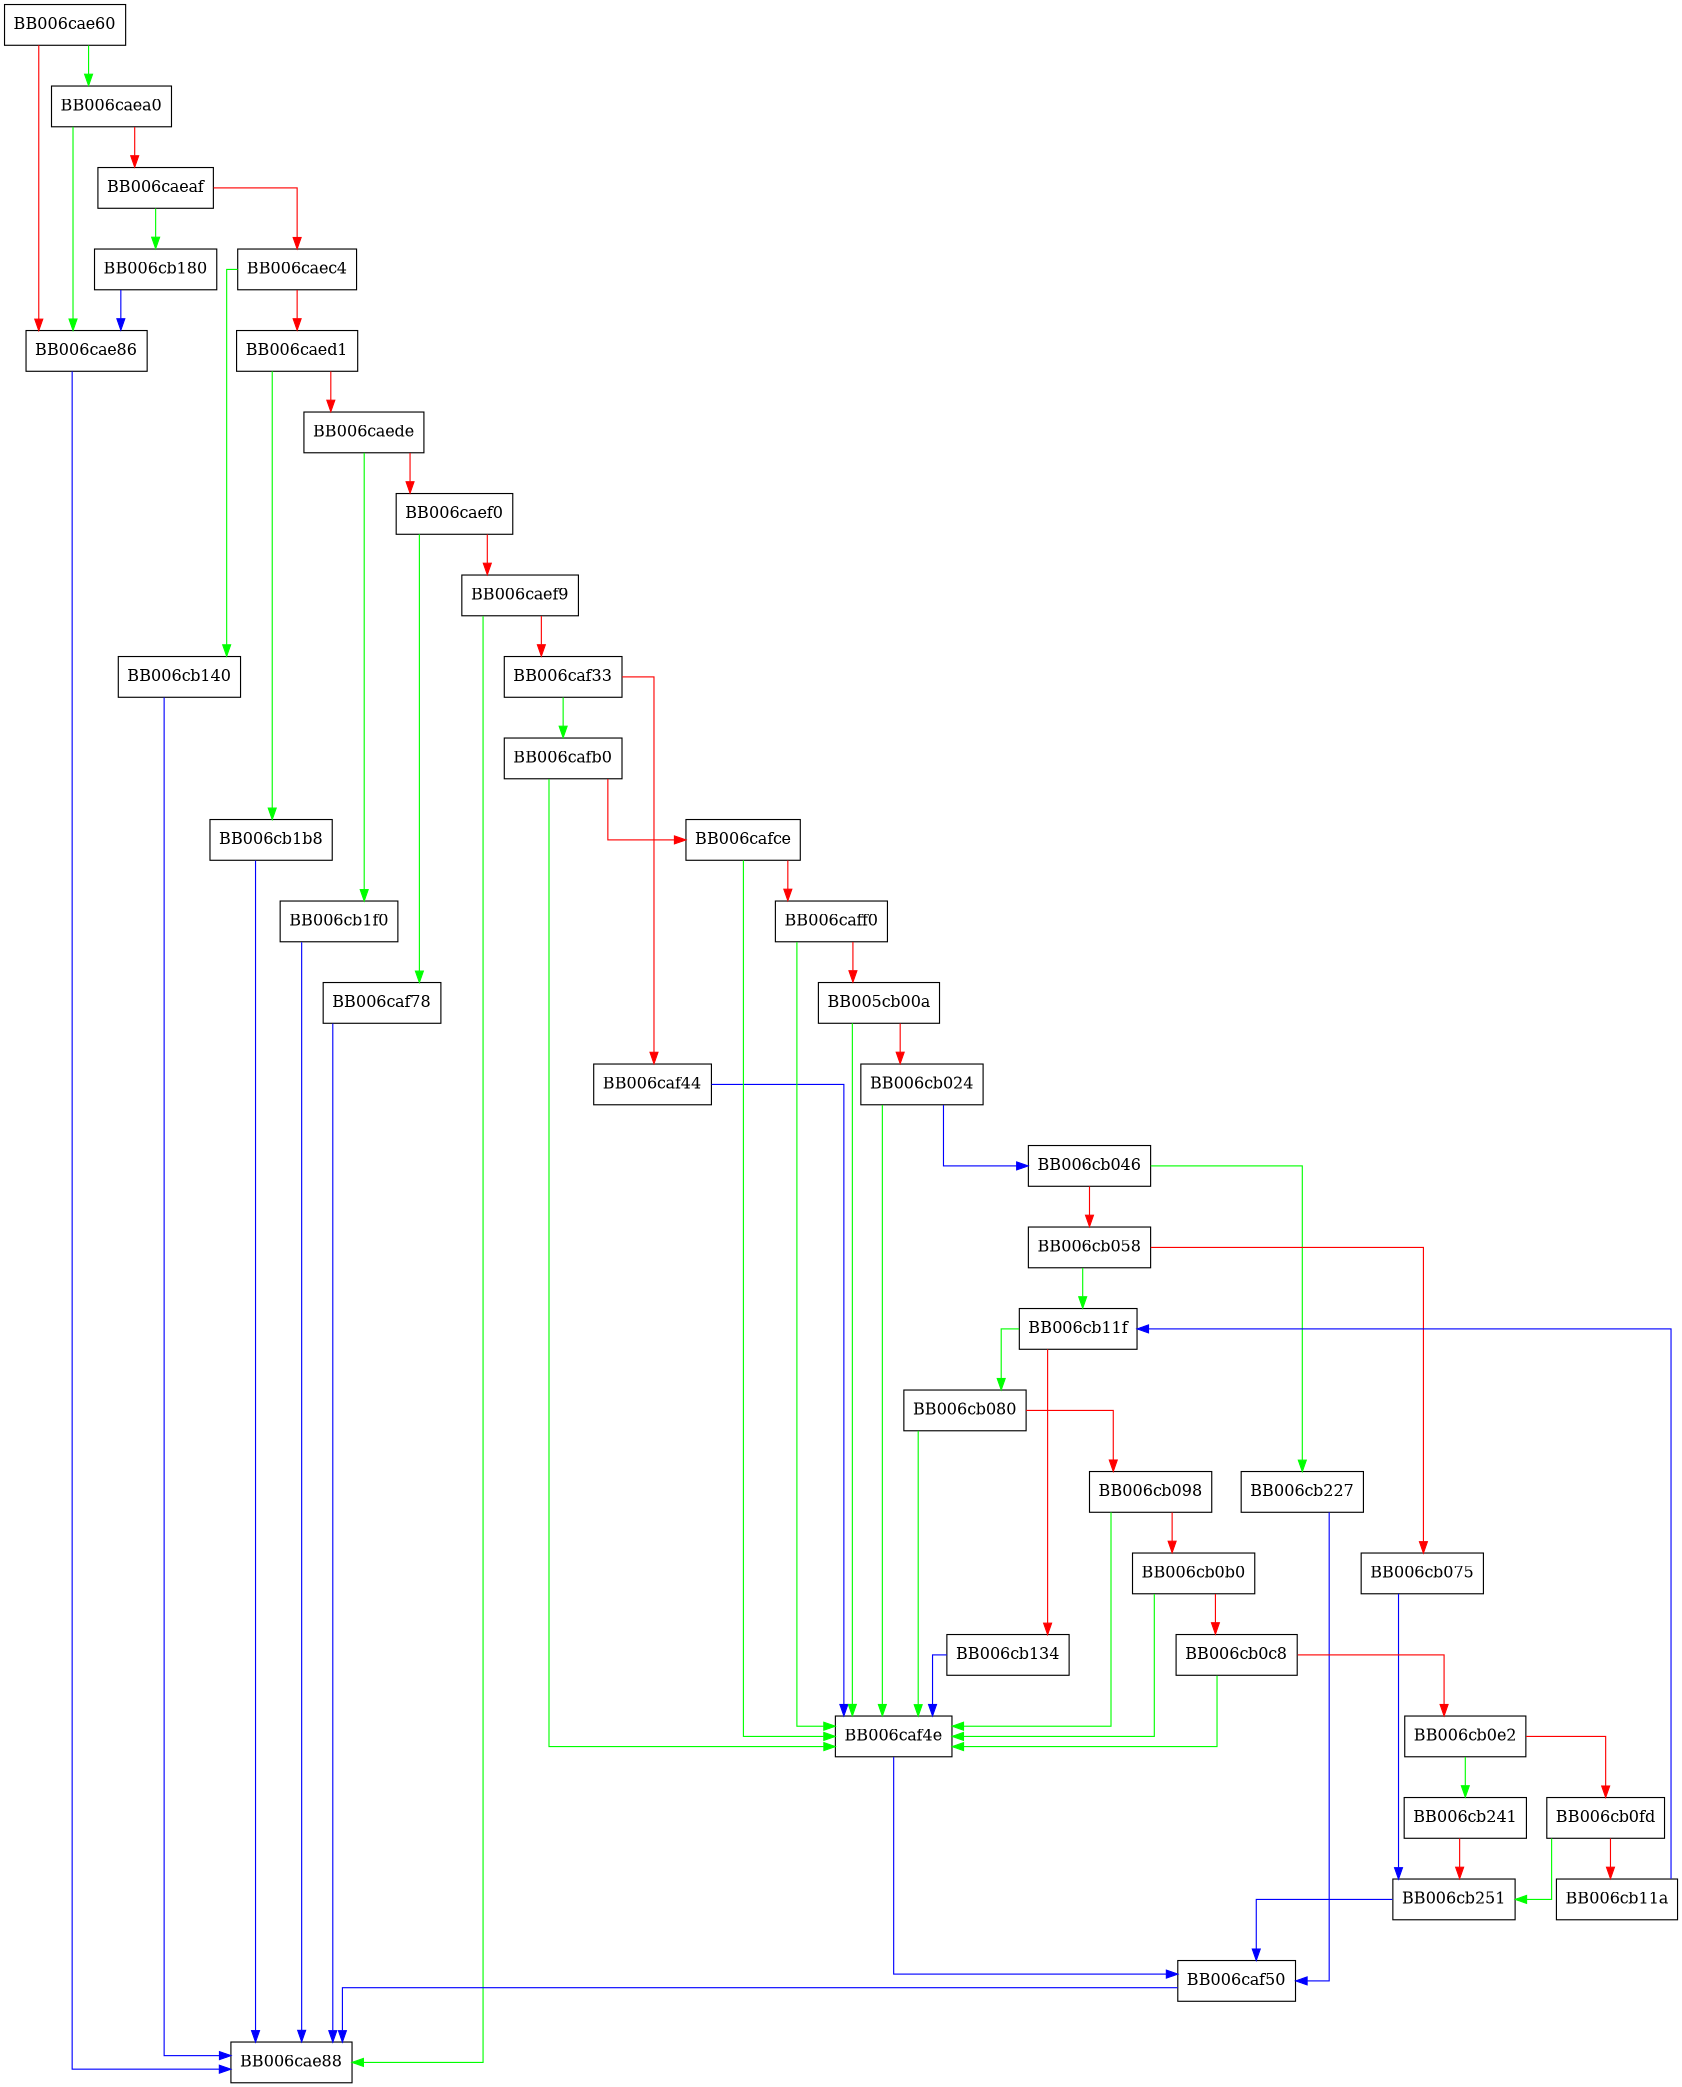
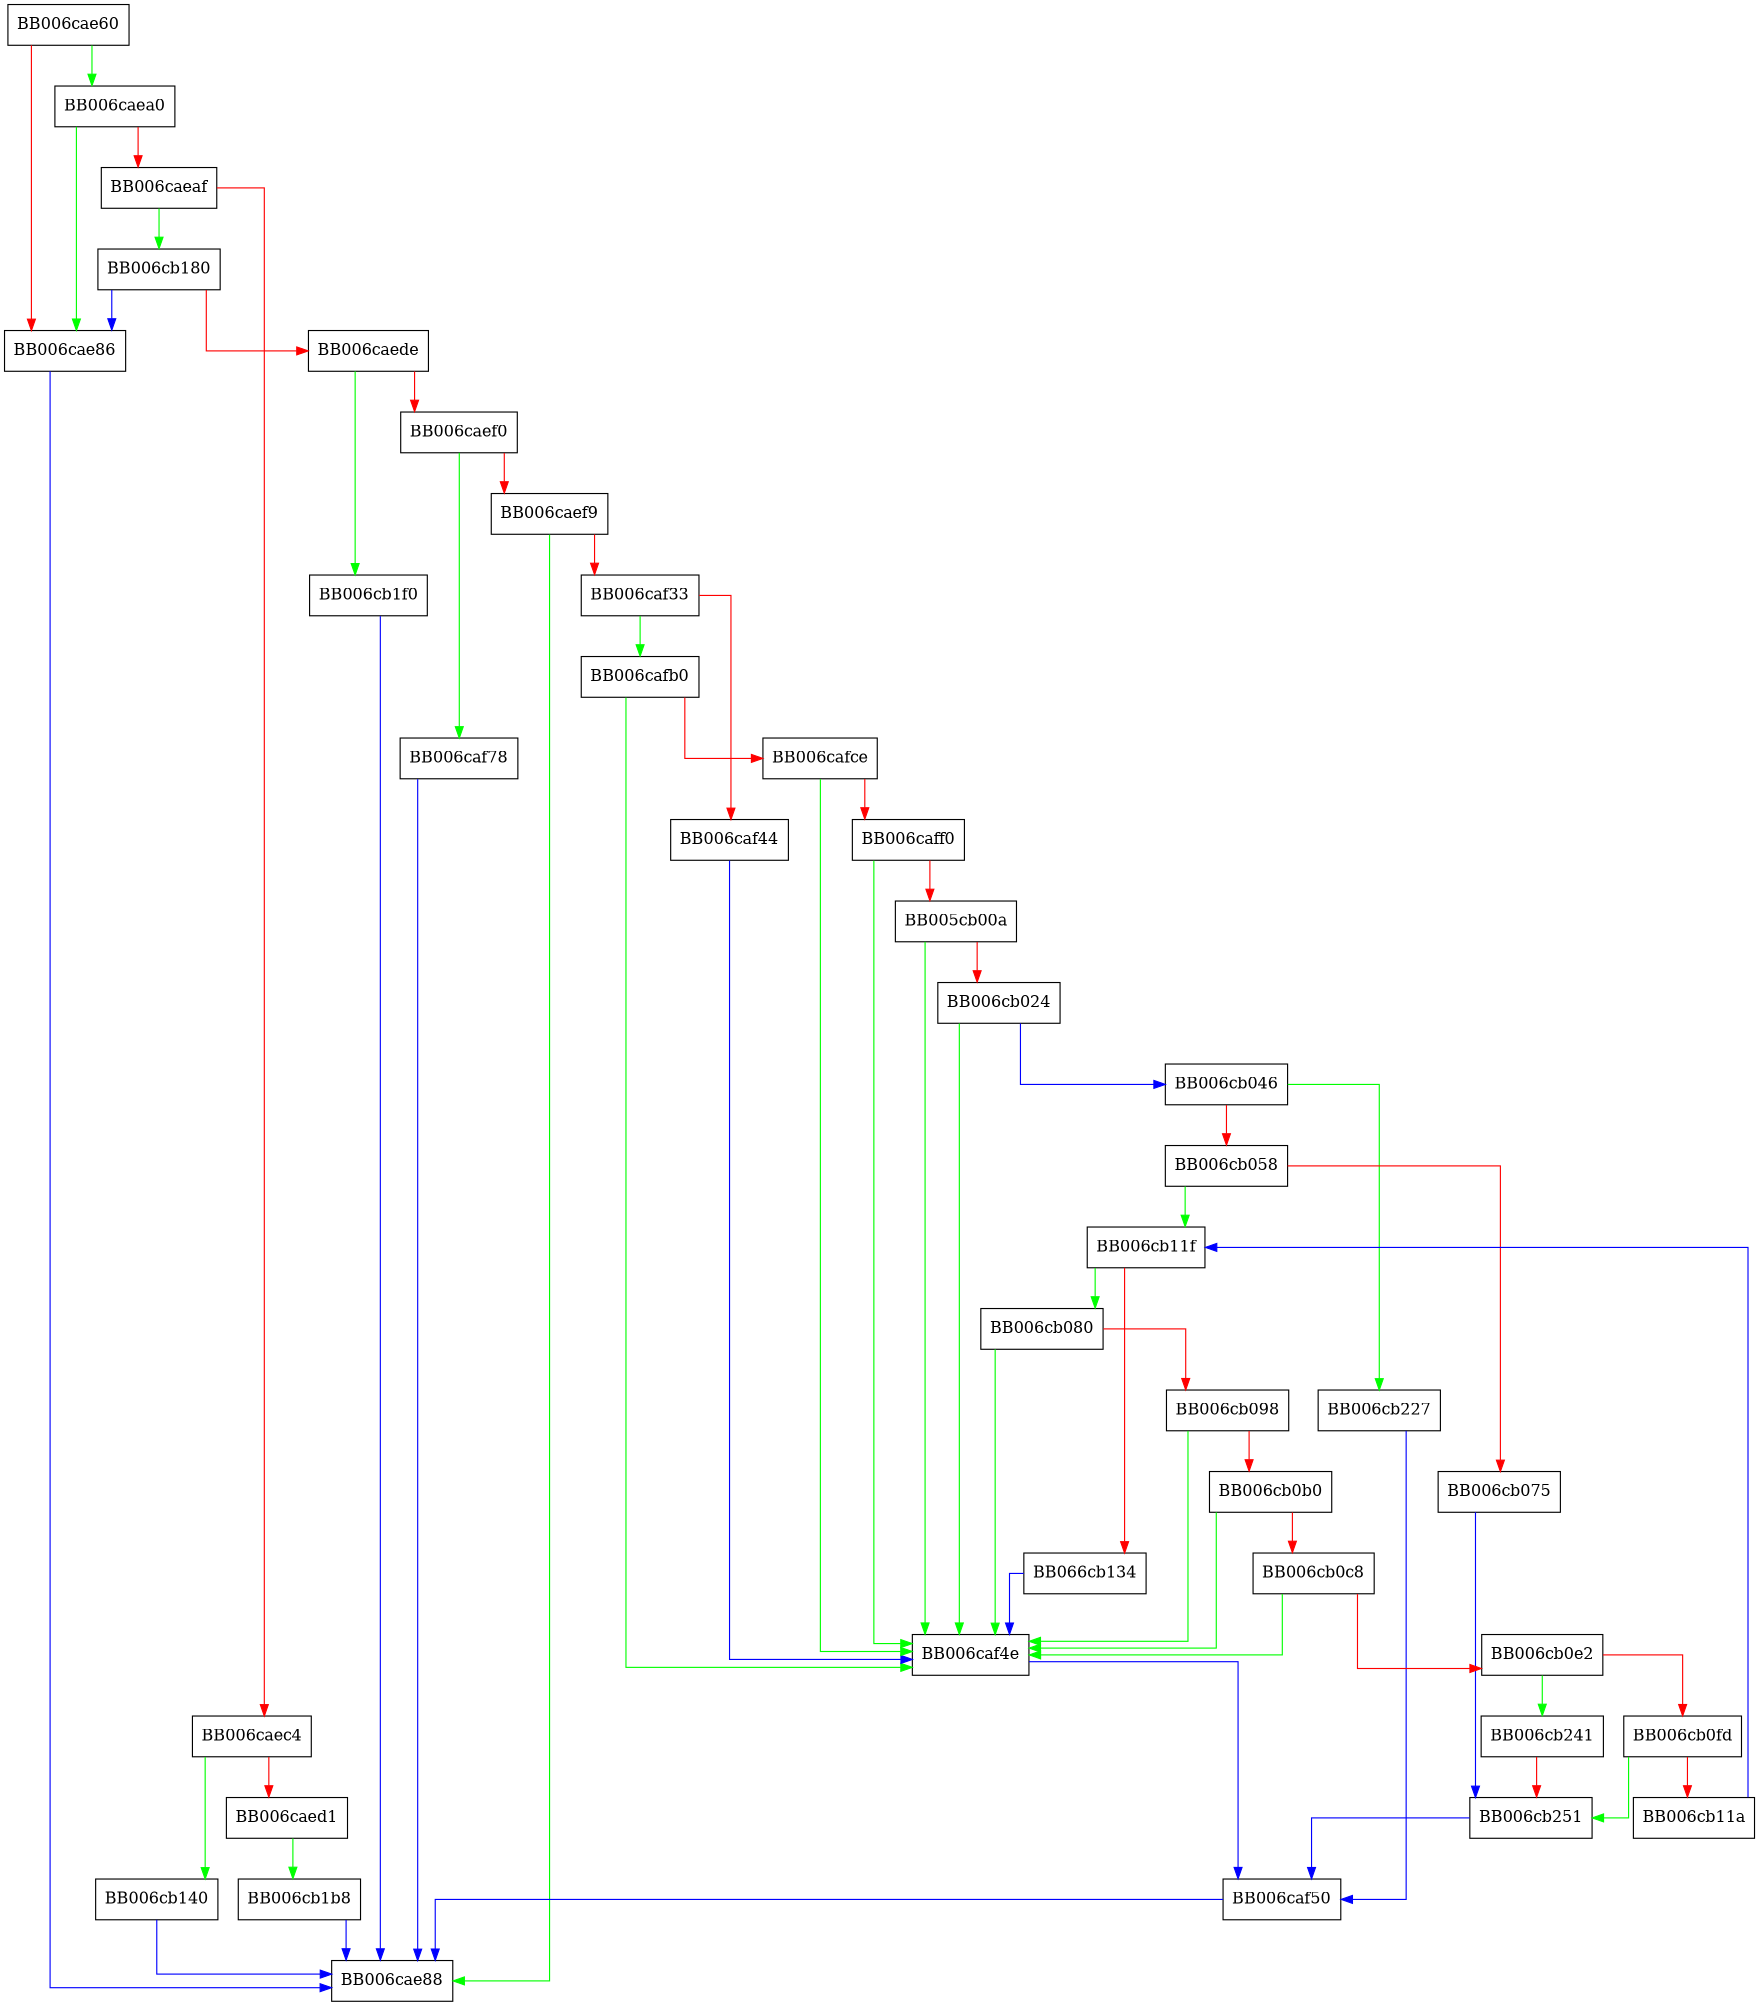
(331, 386) -> (221, 351)
(1008, 1655) -> (1085, 1573)
